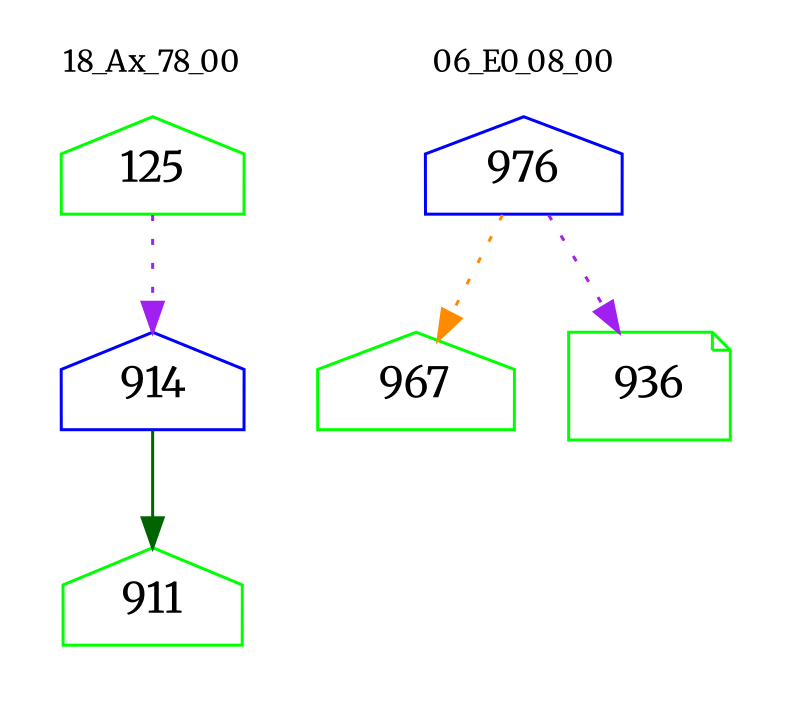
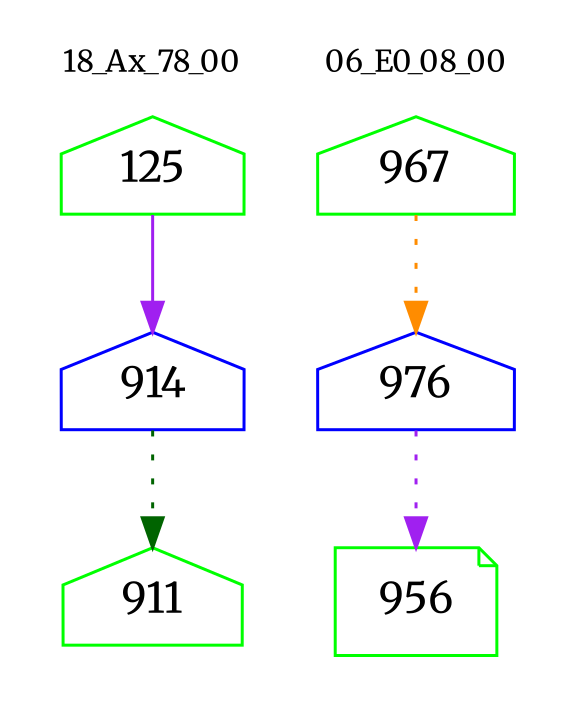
(153, 258) -> (153, 258)
(477, 264) -> (416, 258)
(649, 386) -> (416, 602)
(153, 474) -> (153, 474)
